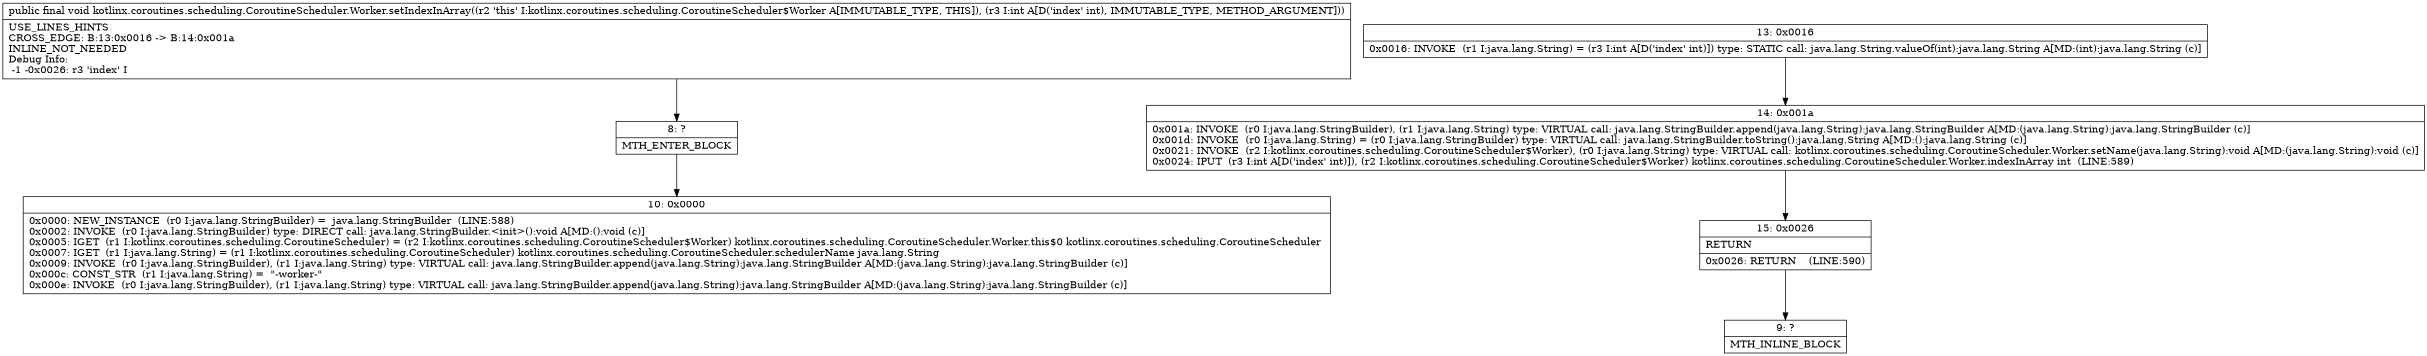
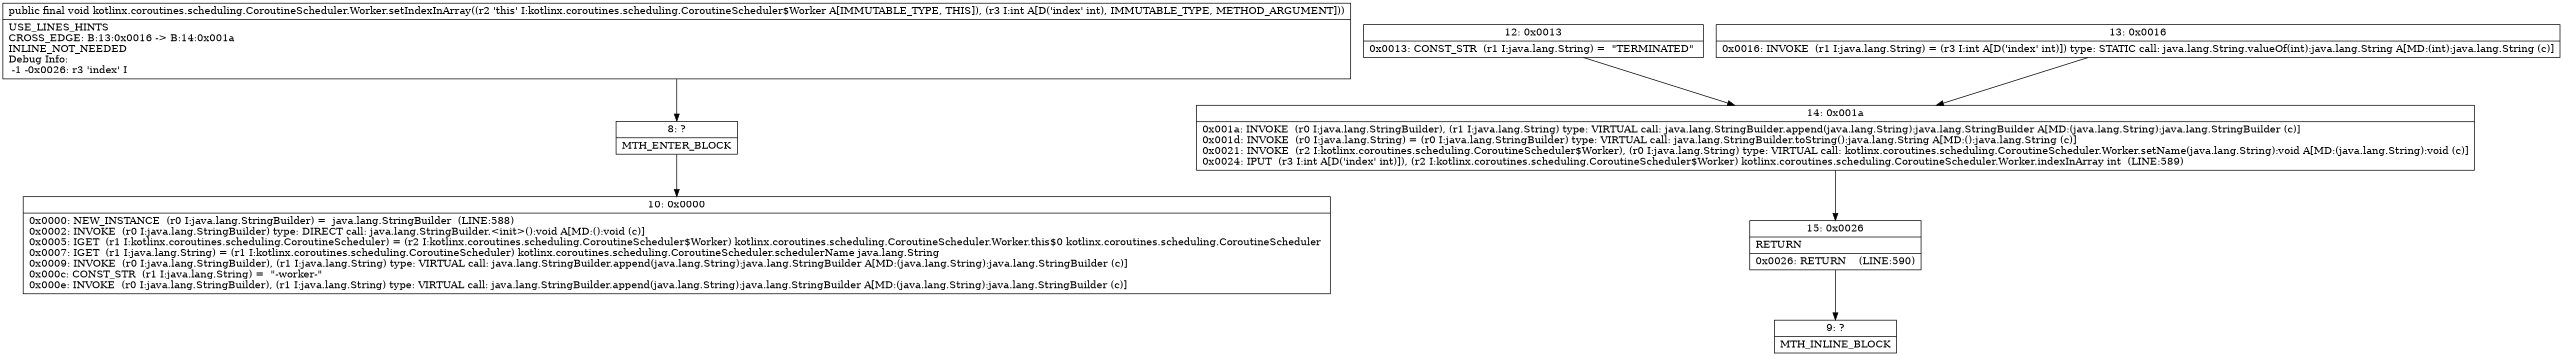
none -> (1533, 41)
